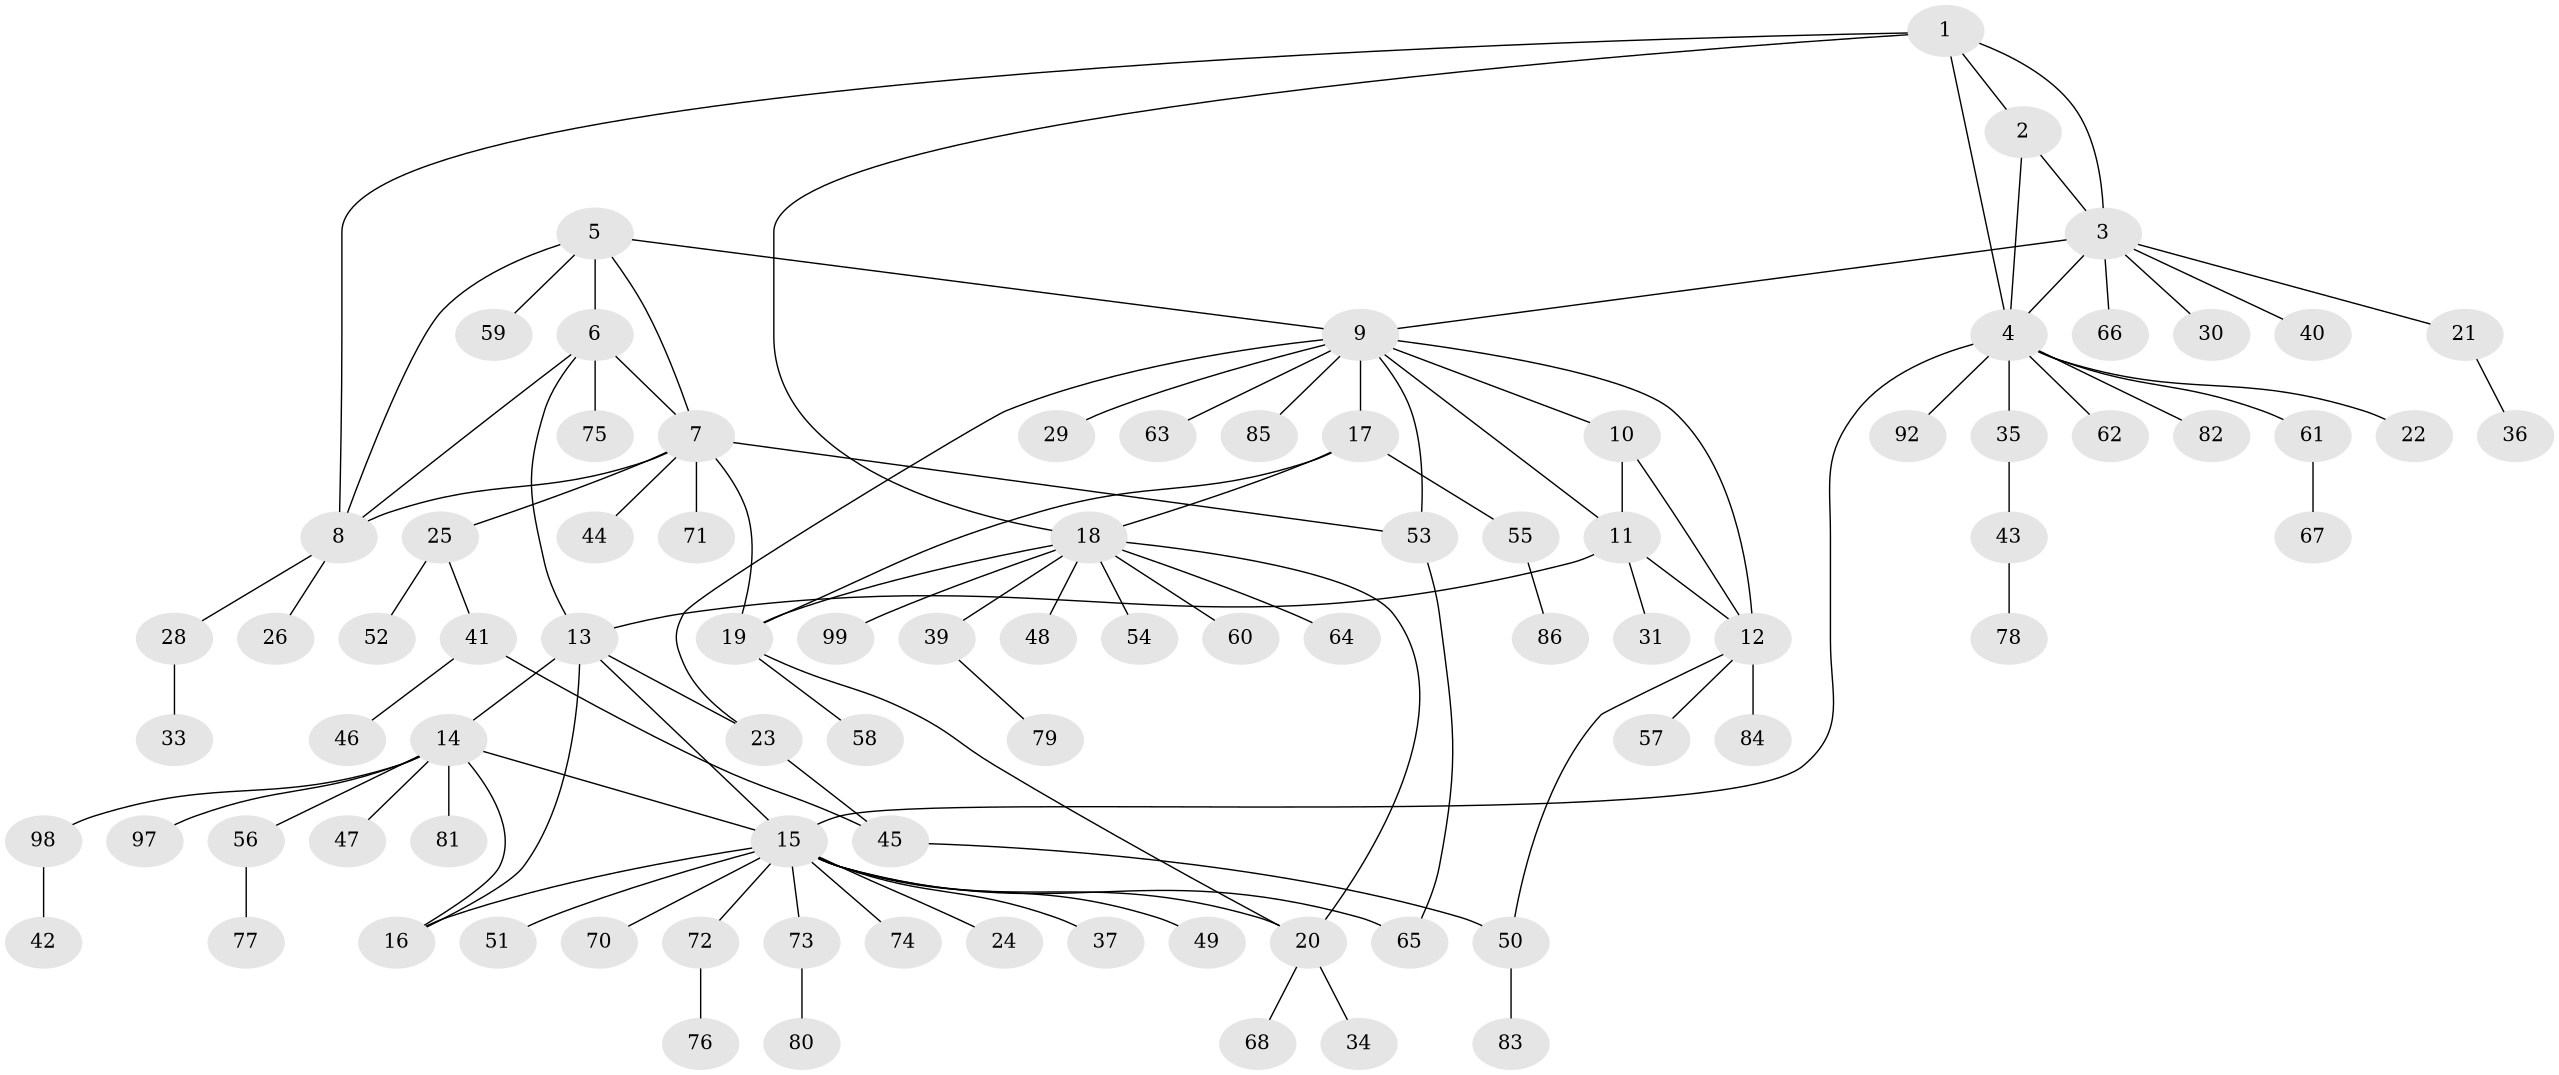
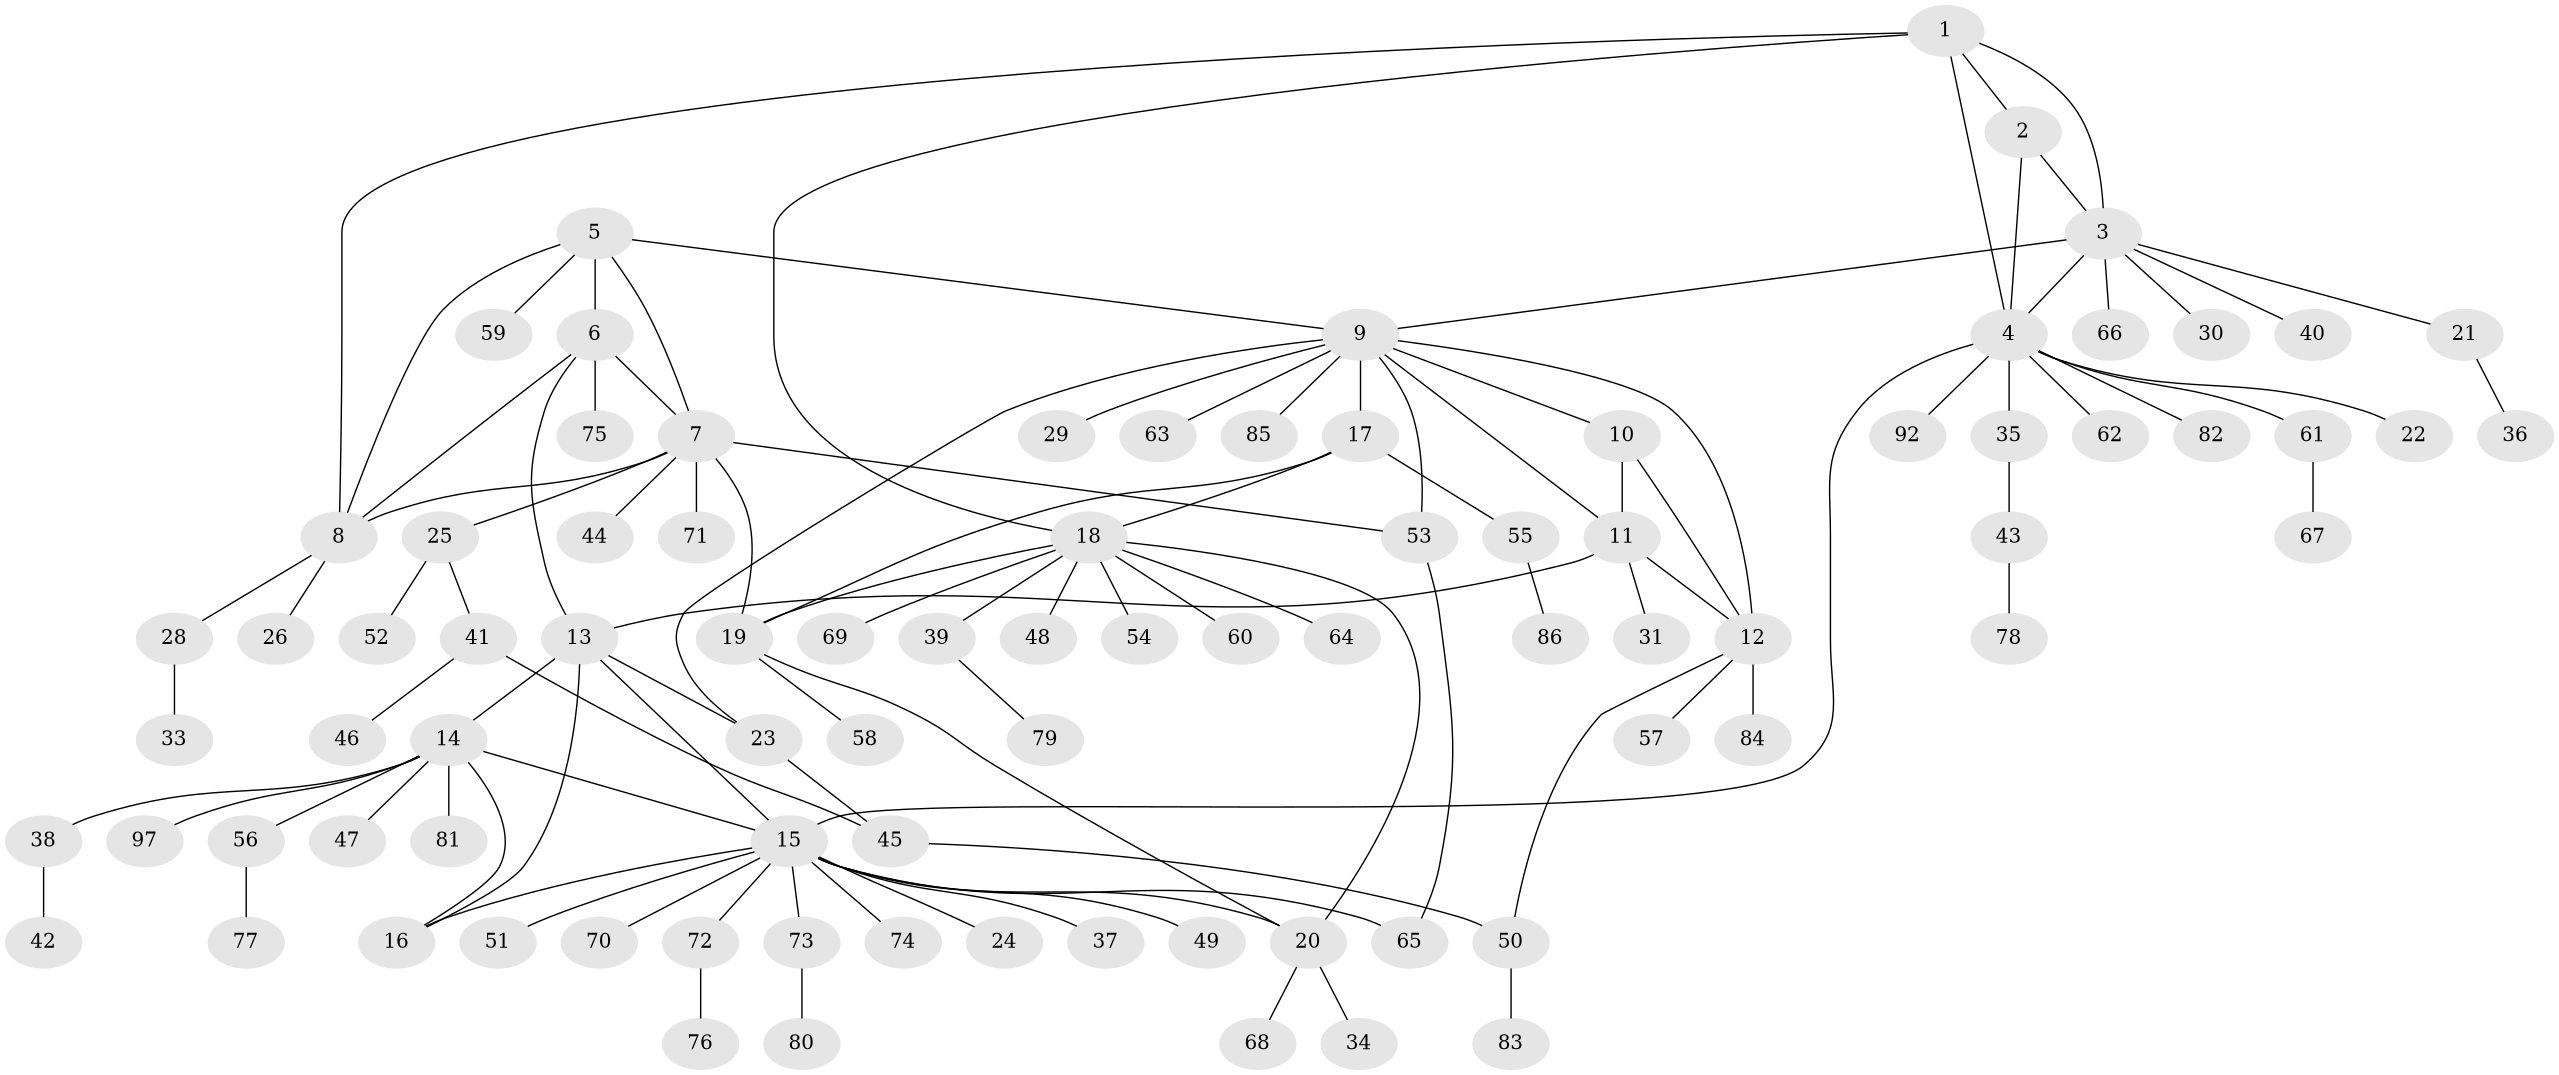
(836, 639) -> (836, 639)
(44, 841) -> (44, 841)
